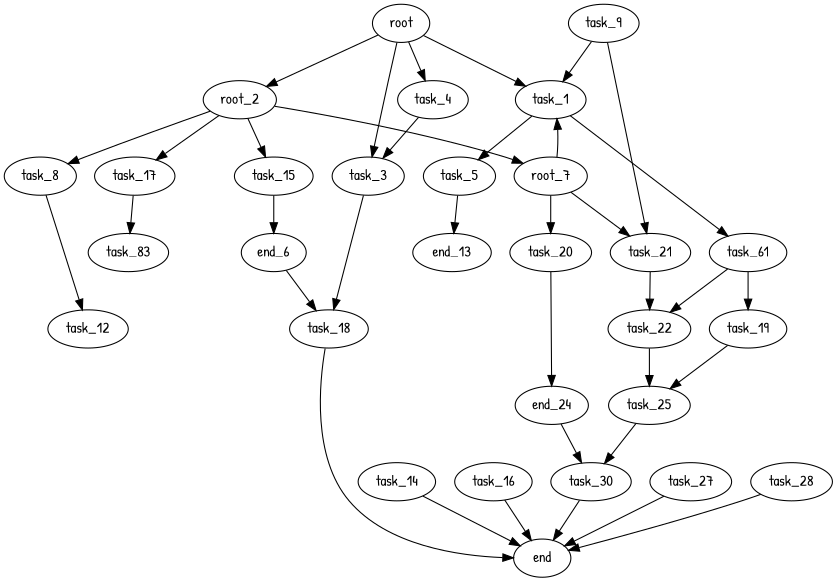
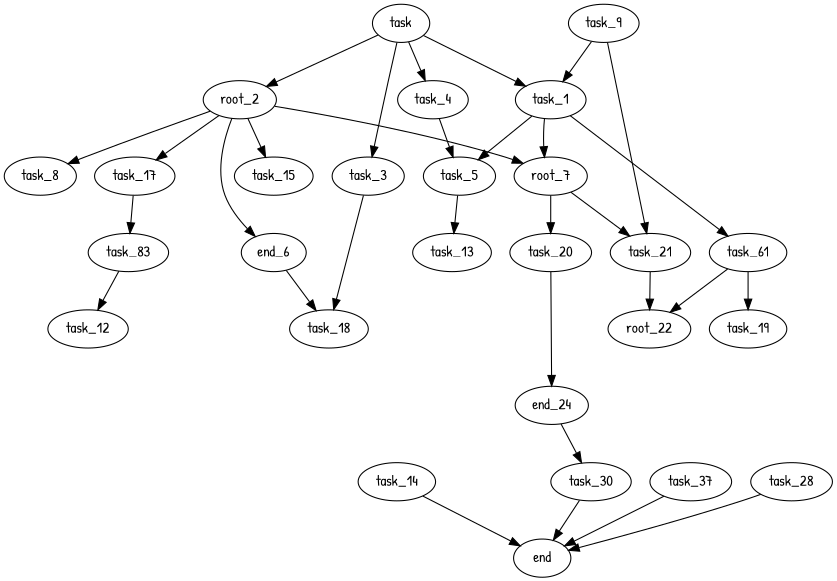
(401, 23) -> (401, 23)
(401, 138) -> (444, 133)
(558, 143) -> (544, 133)
(274, 209) -> (221, 177)
(63, 247) -> (111, 286)
(452, 253) -> (452, 253)
(649, 329) -> (649, 329)
(649, 405) -> none
(493, 482) -> none
(691, 482) -> (691, 482)
(352, 504) -> none
